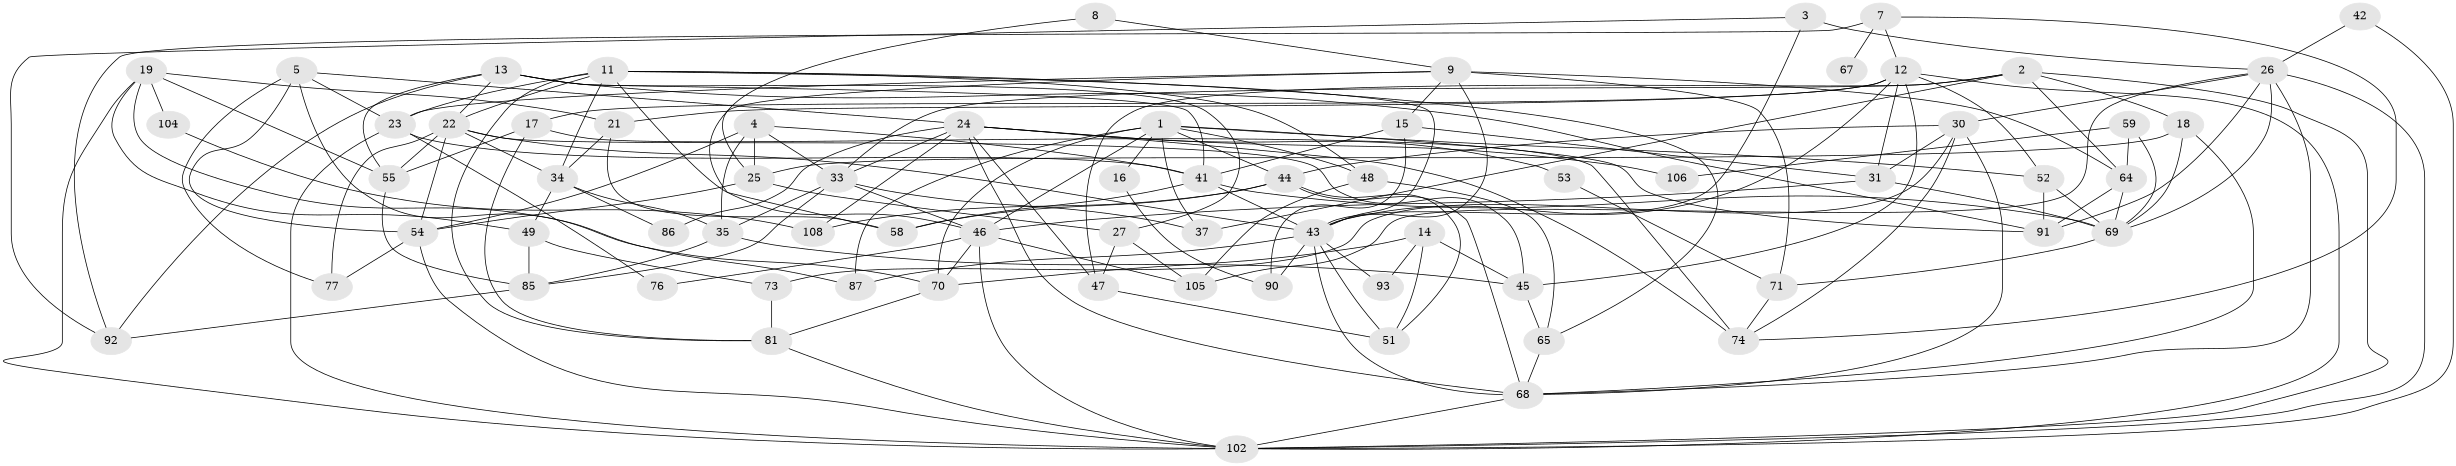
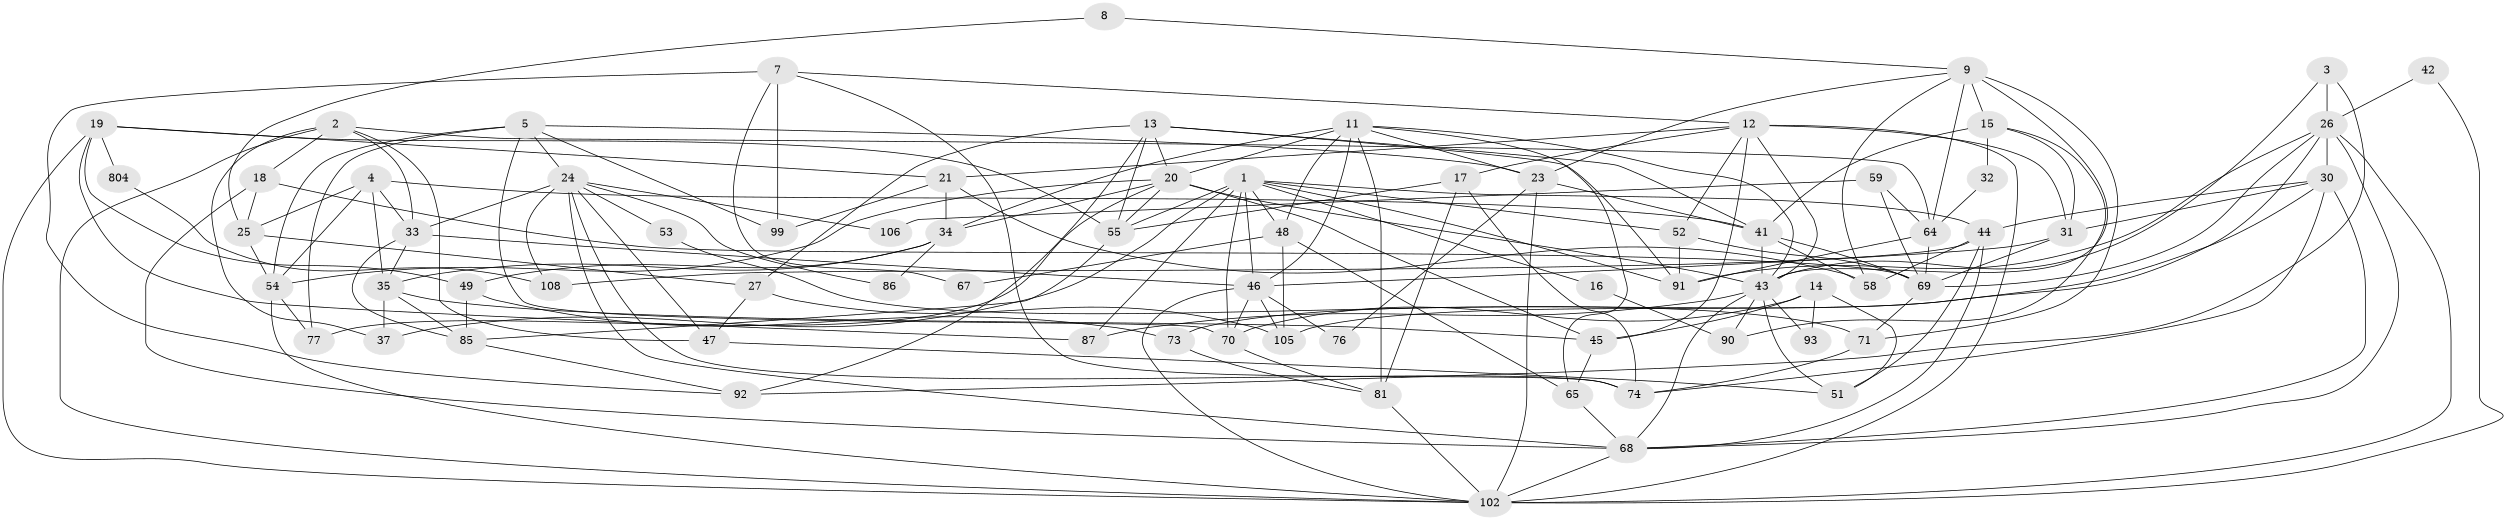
(168, 125) -> (119, 179)
(449, 125) -> (1171, 179)
none -> (1987, 179)
(987, 203) -> (384, 314)
none -> (1184, 204)
none -> (778, 233)
none -> (1102, 263)
